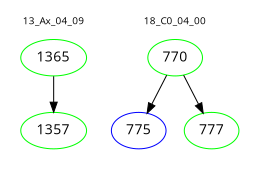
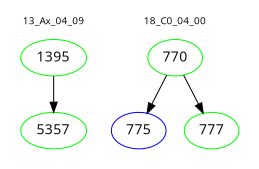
(54, 58) -> (54, 58)
(54, 131) -> (54, 131)
